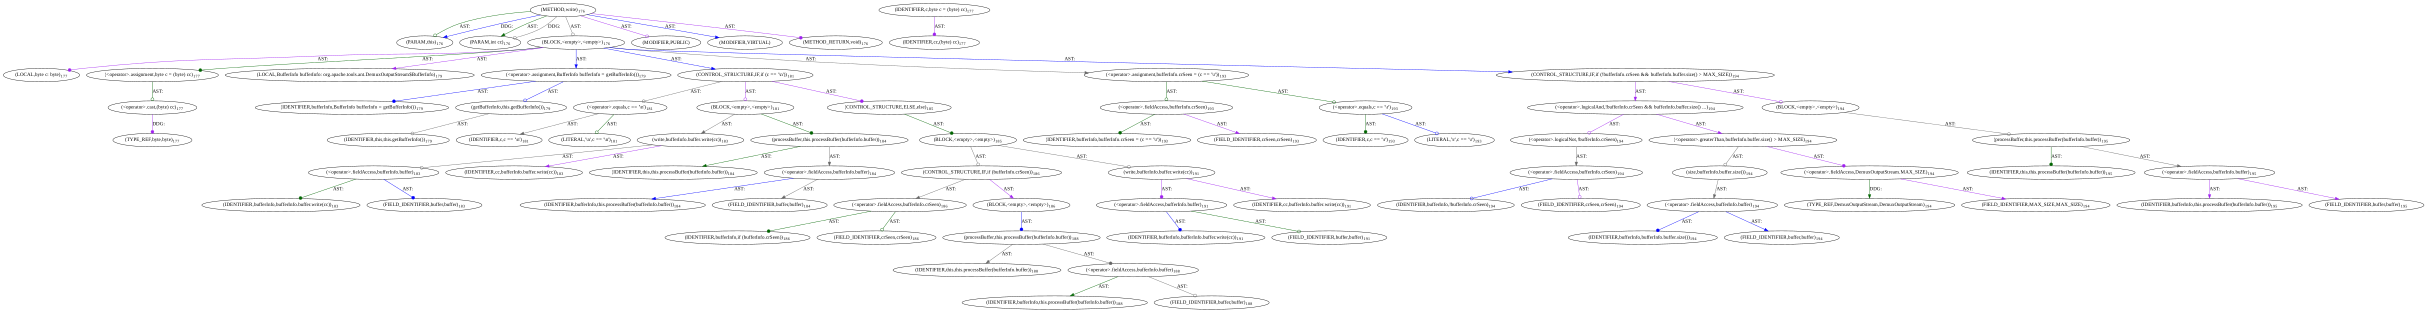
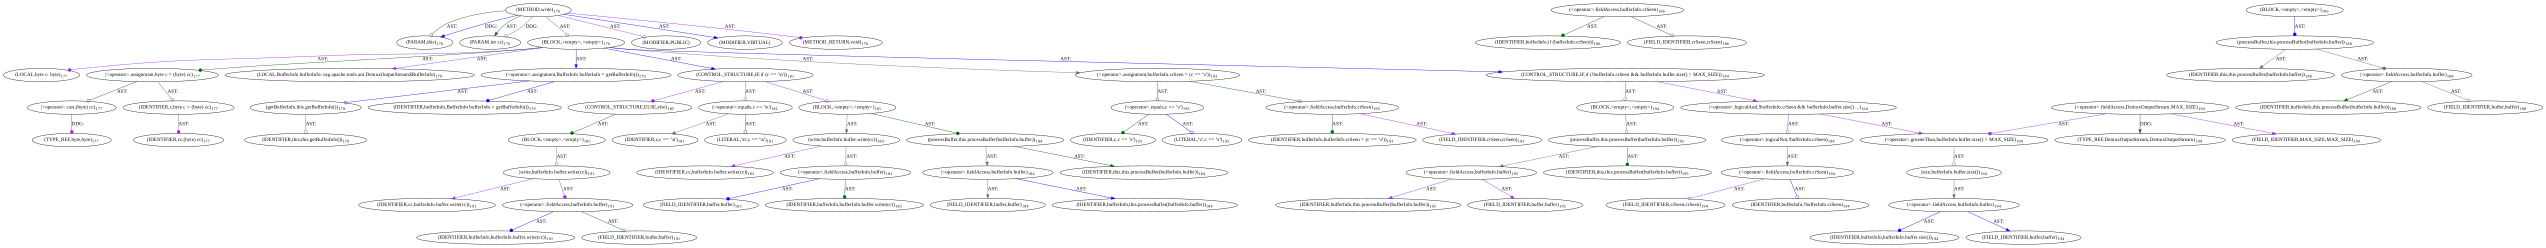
none -> (165, 90)
(1805, 156) -> (2049, 124)
(981, 173) -> none
